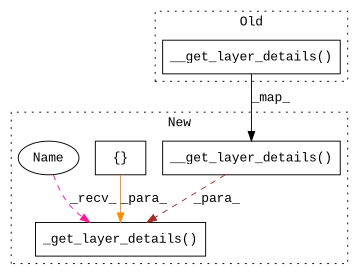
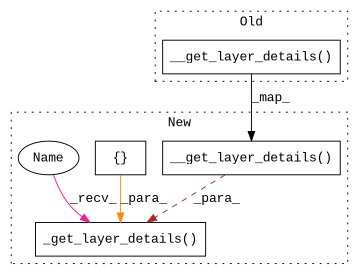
(64, 198) -> (64, 198)
